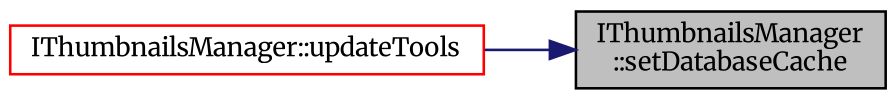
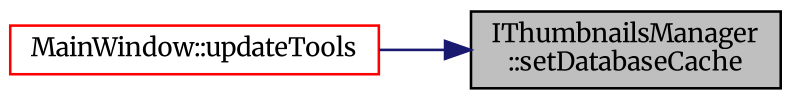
(247, 50) -> (195, 50)
